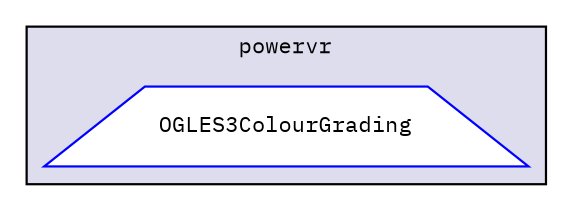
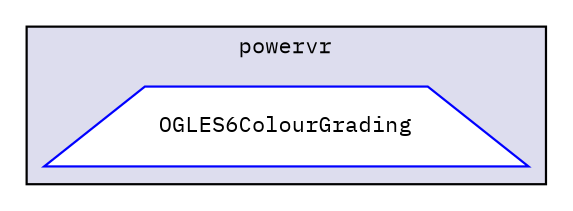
(286, 127) -> (286, 127)
